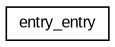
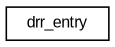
(58, 24) -> (58, 24)
